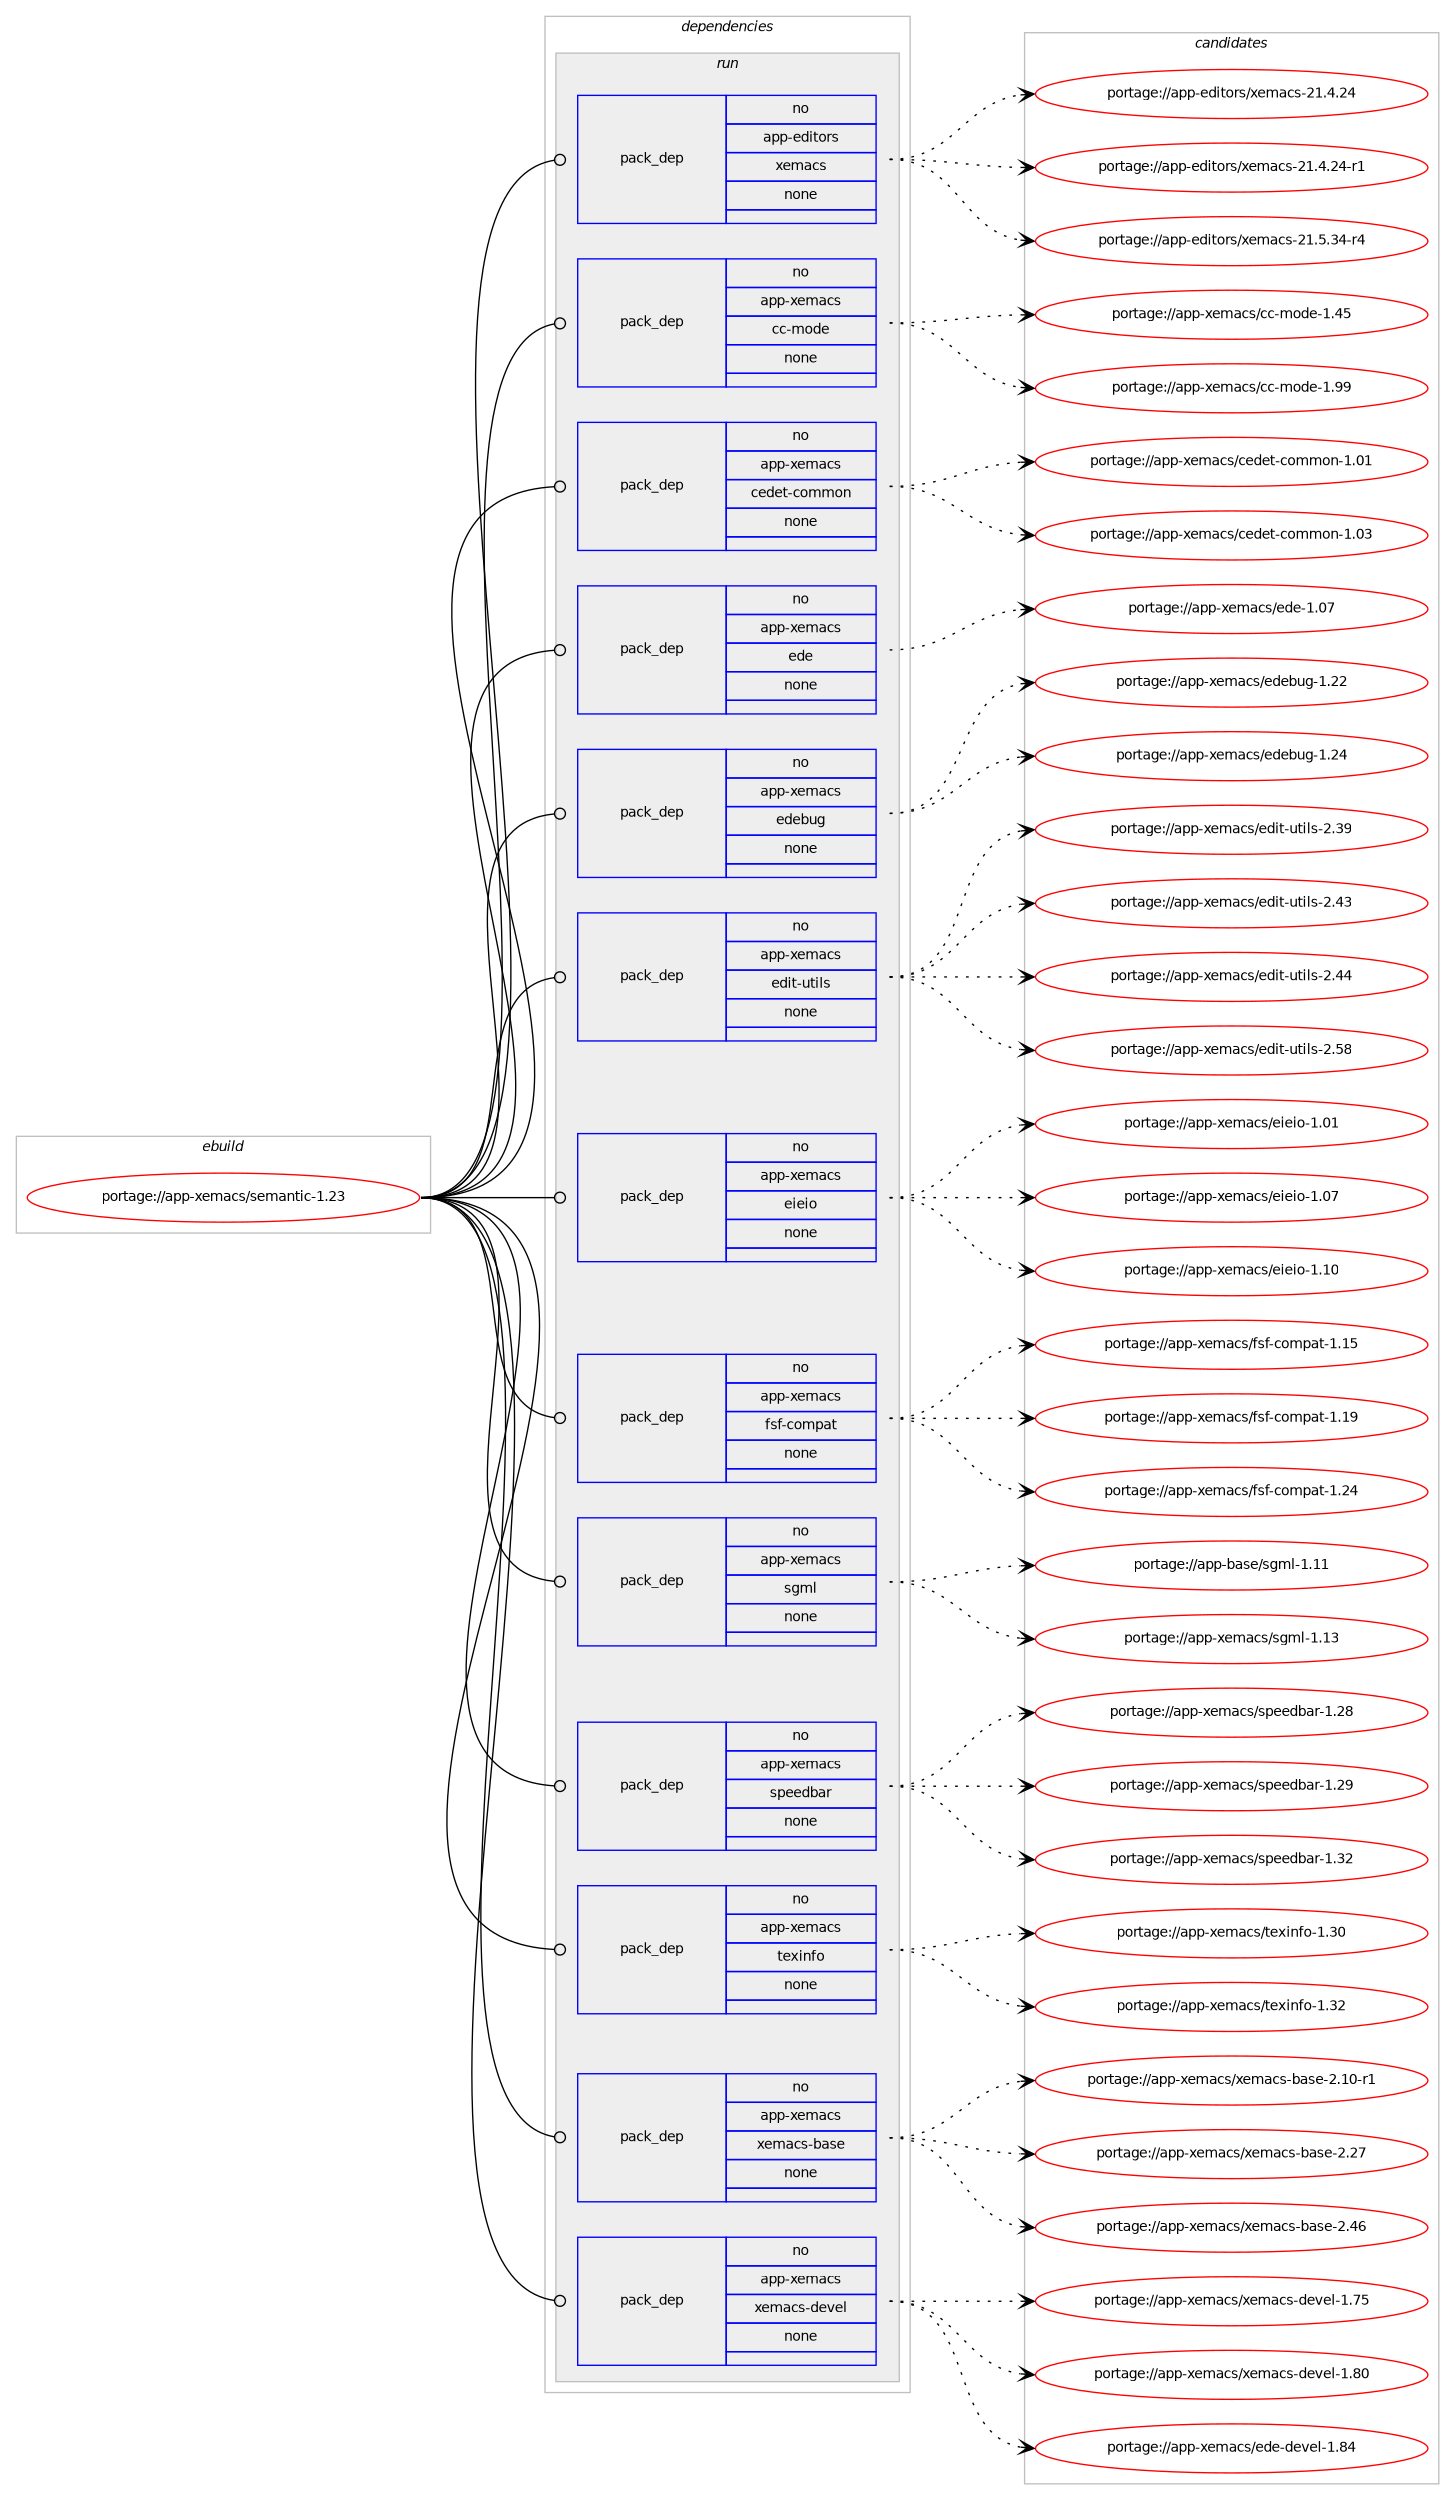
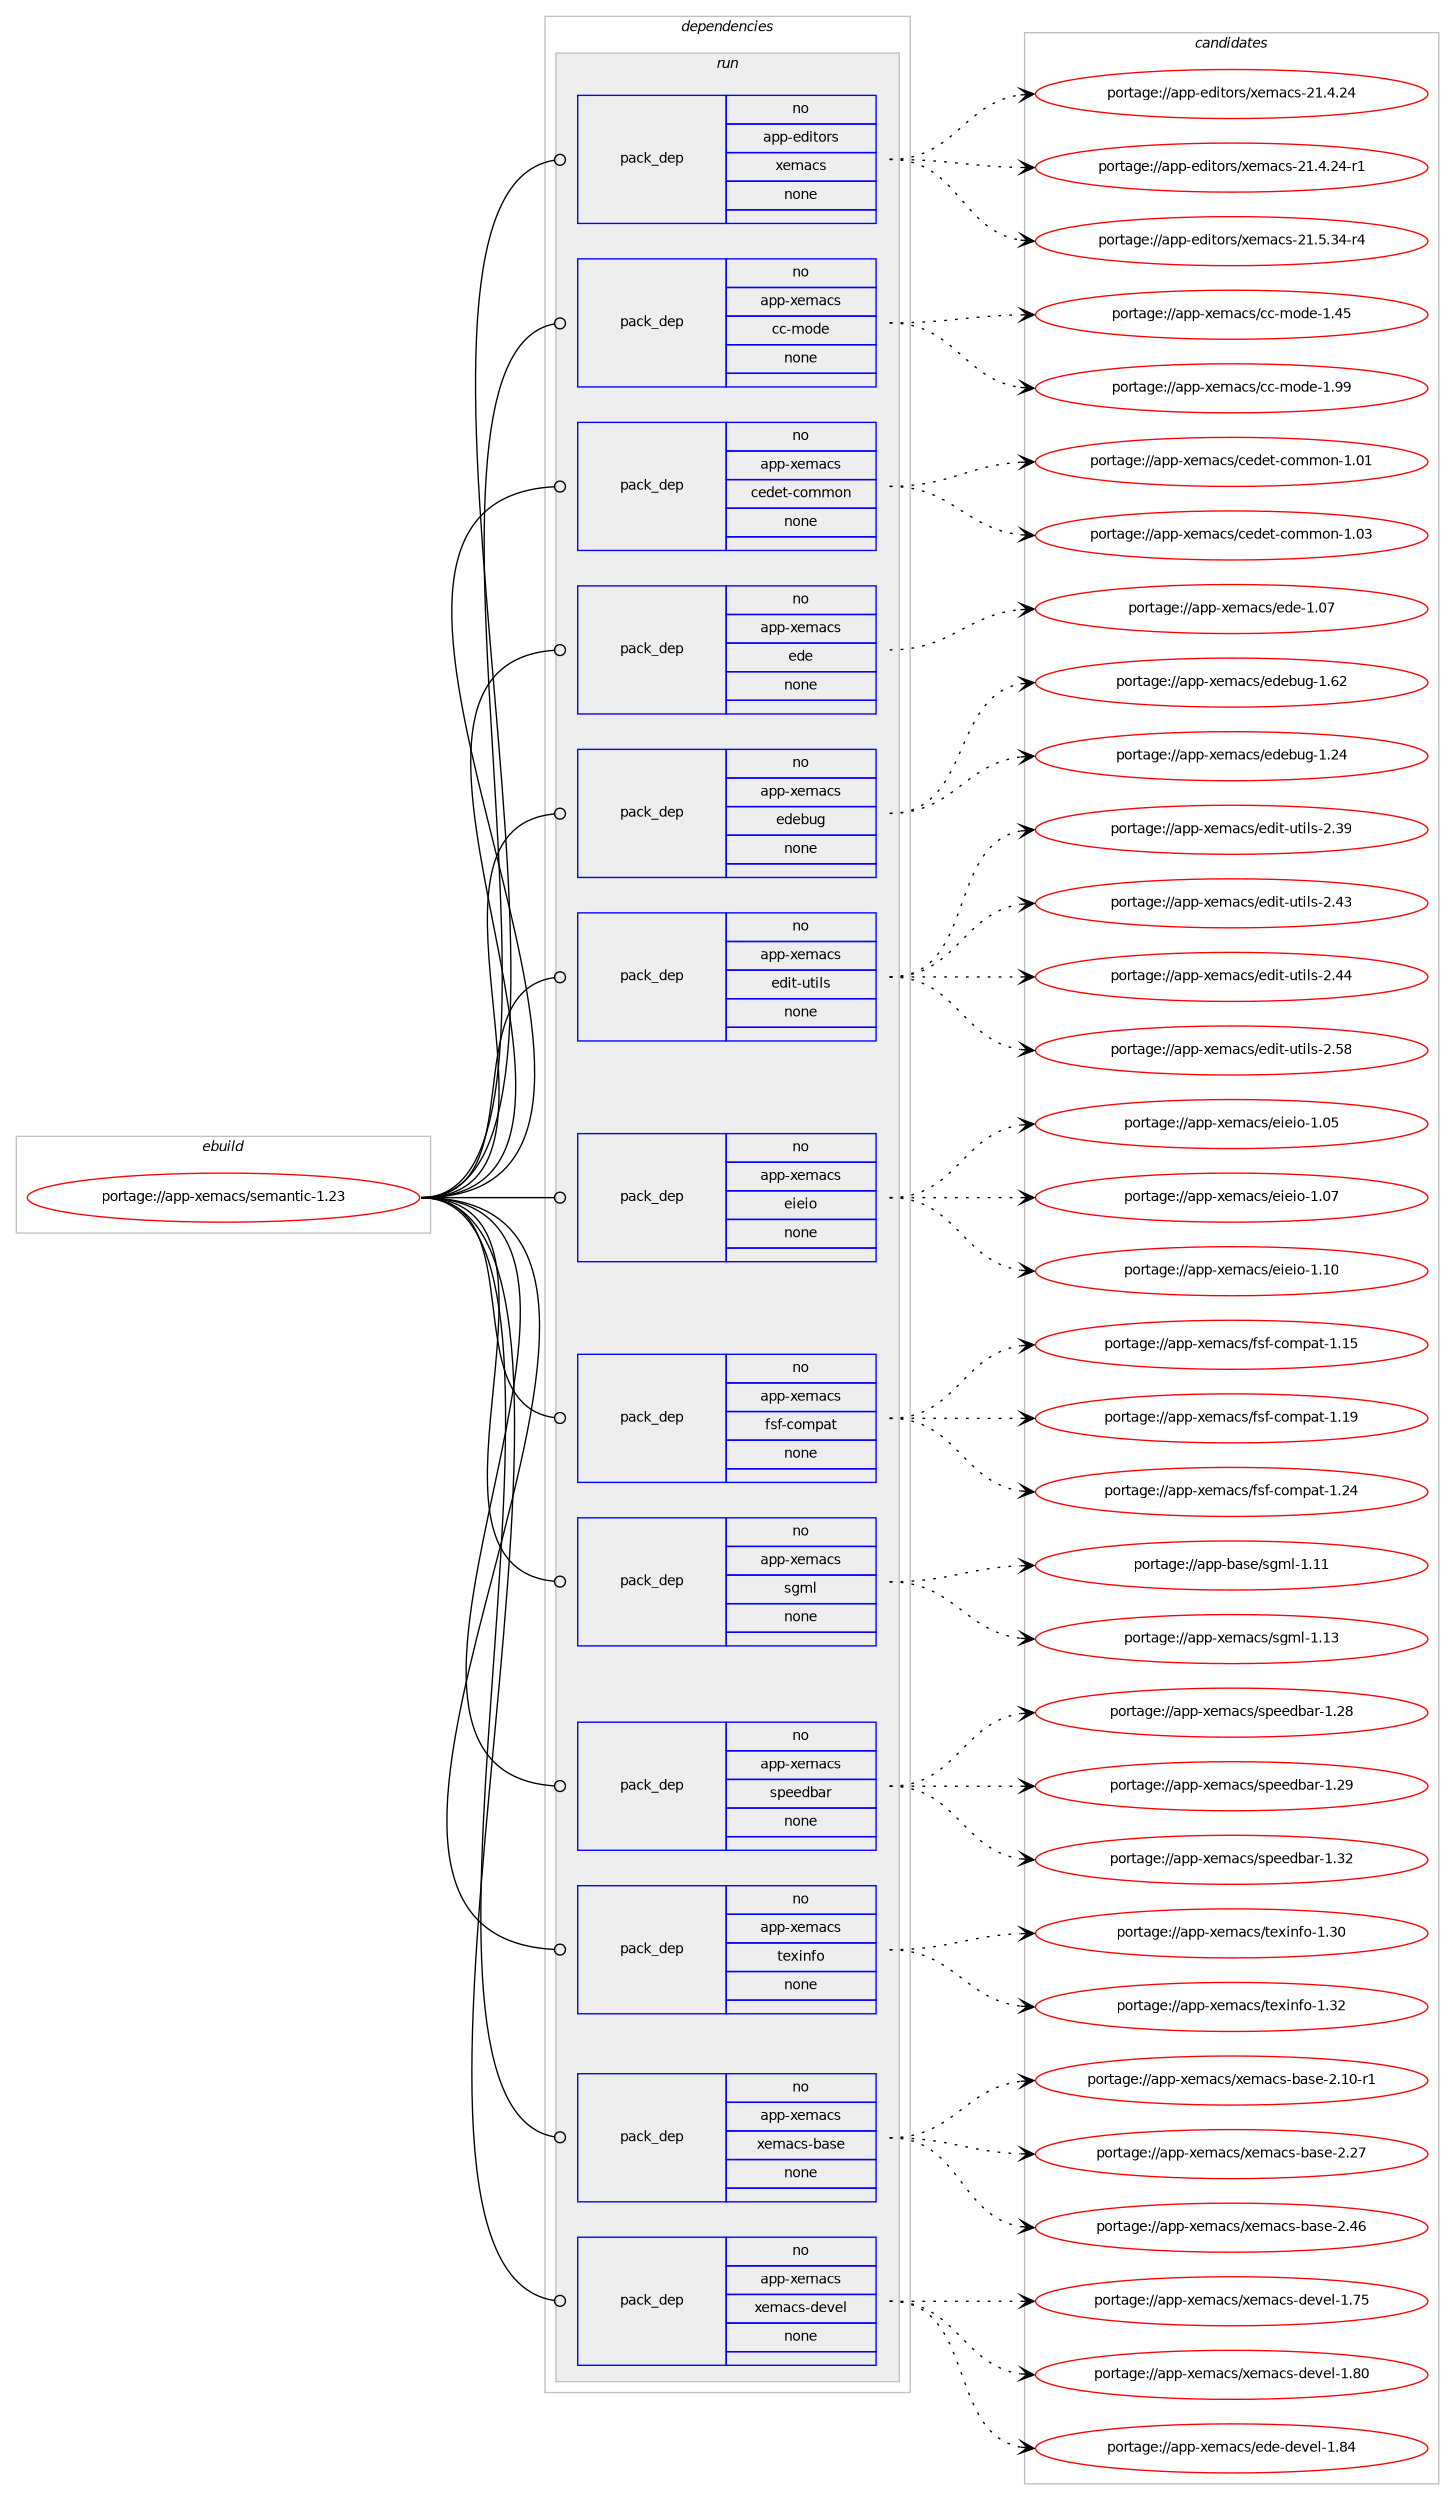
(1232, 683) -> (1232, 683)
(1232, 1124) -> (1232, 1124)
